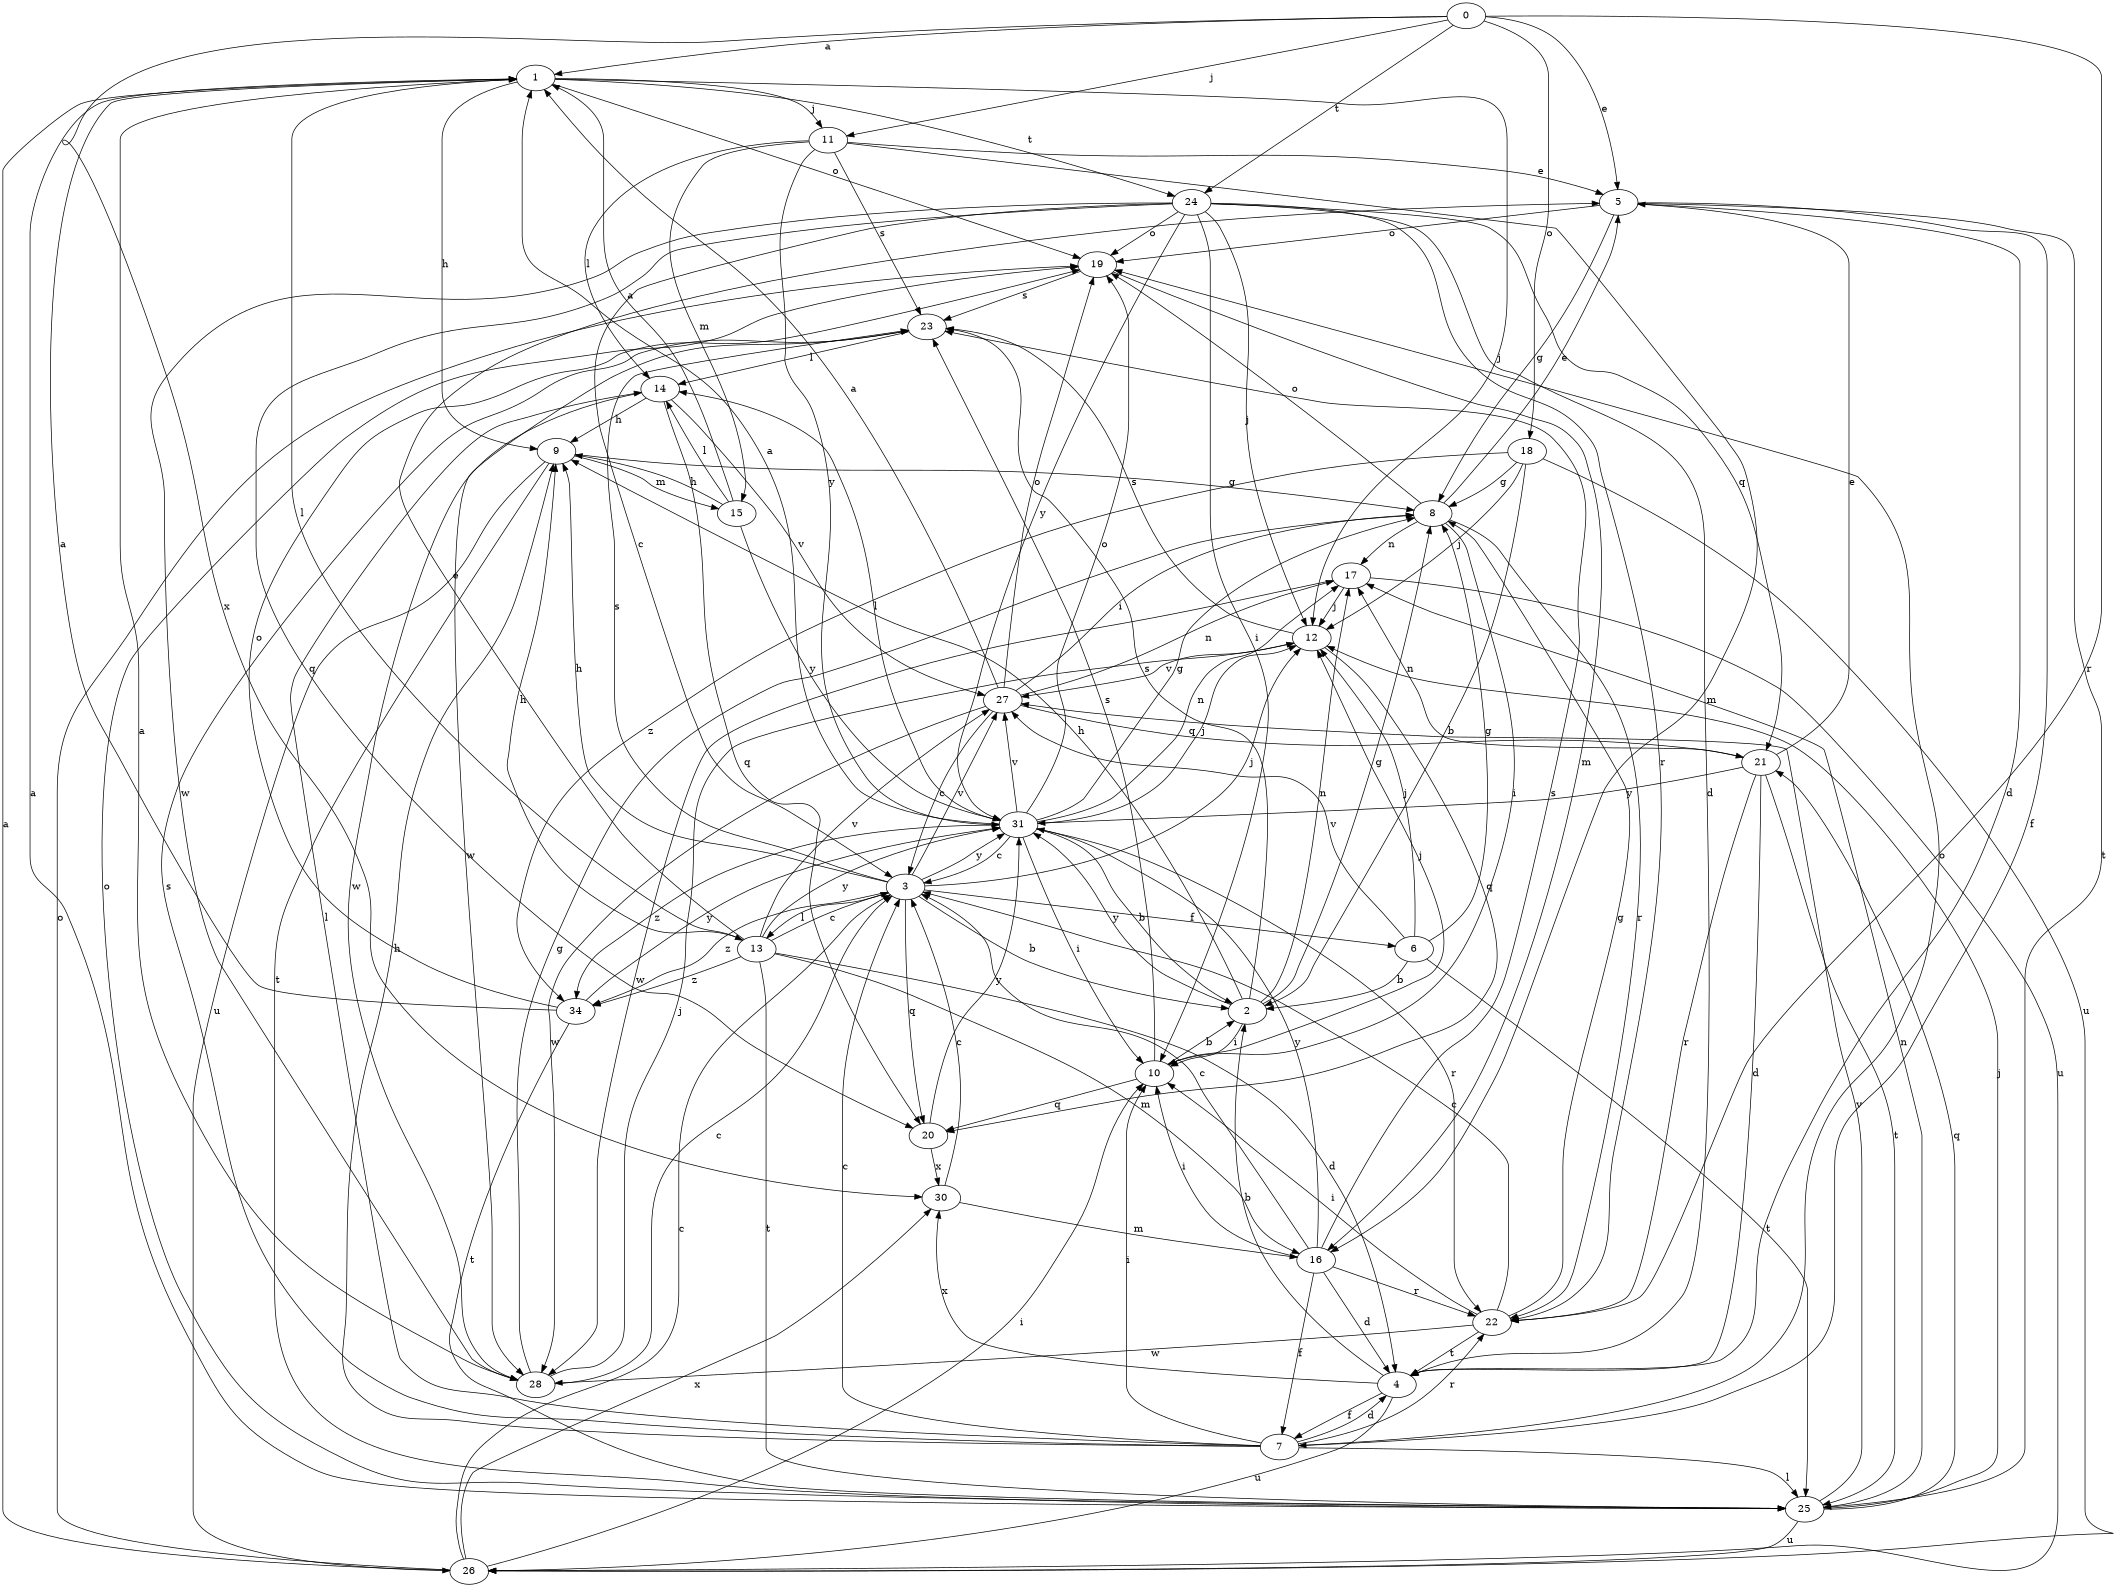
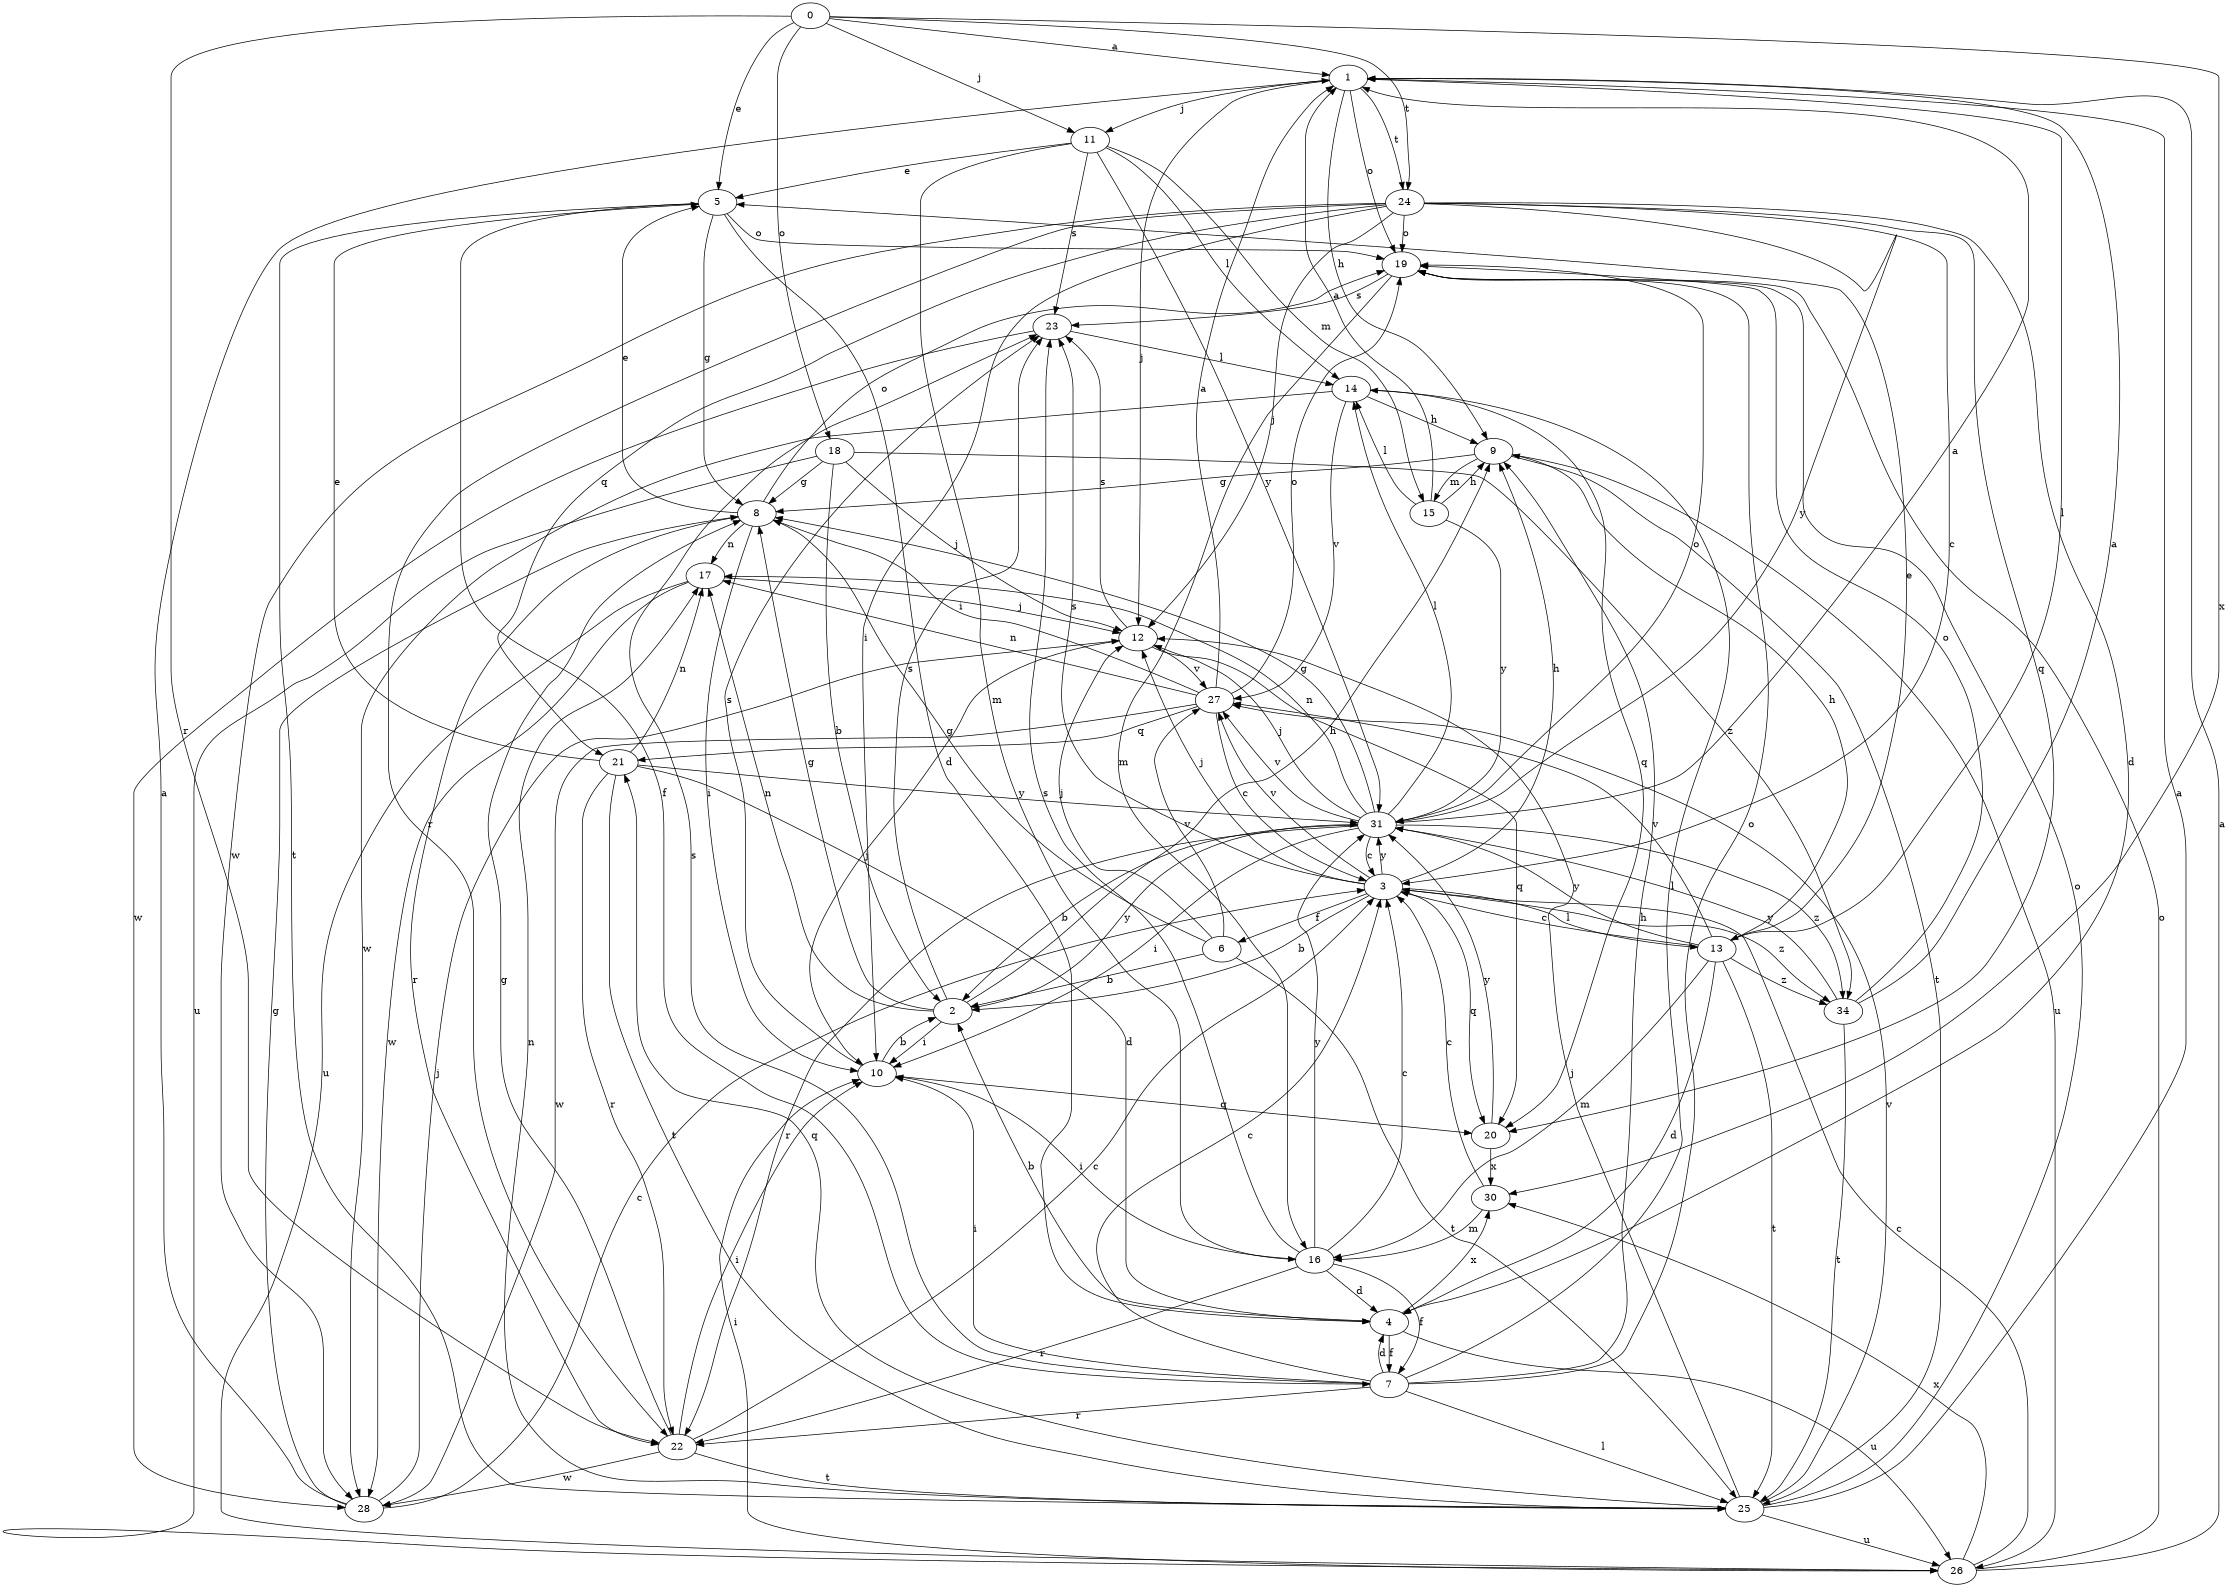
(1444, 943) -> (899, 809)
(1448, 1352) -> (1204, 1503)
